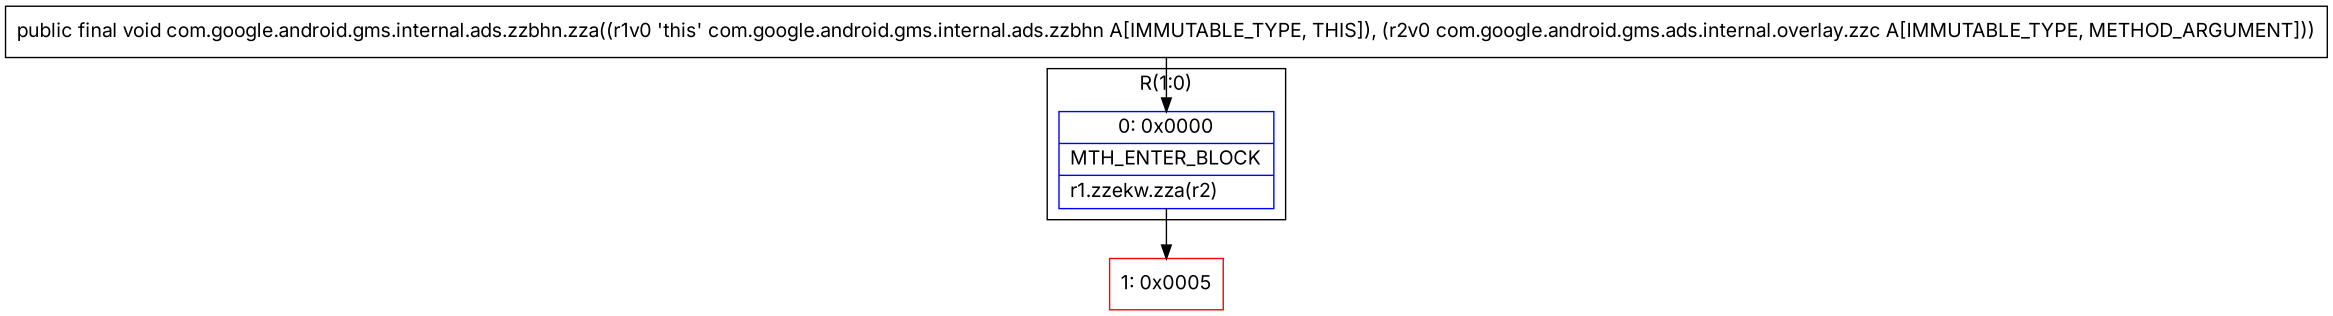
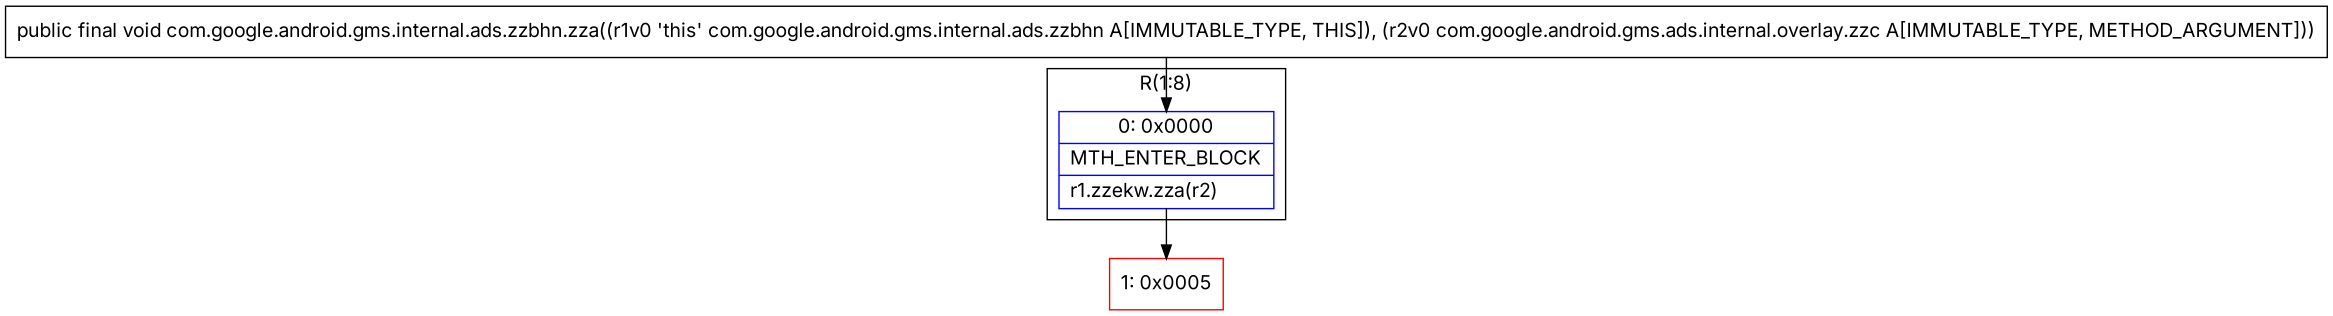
(1166, 85) -> (1166, 85)
